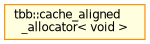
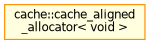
(75, 22) -> (75, 22)
